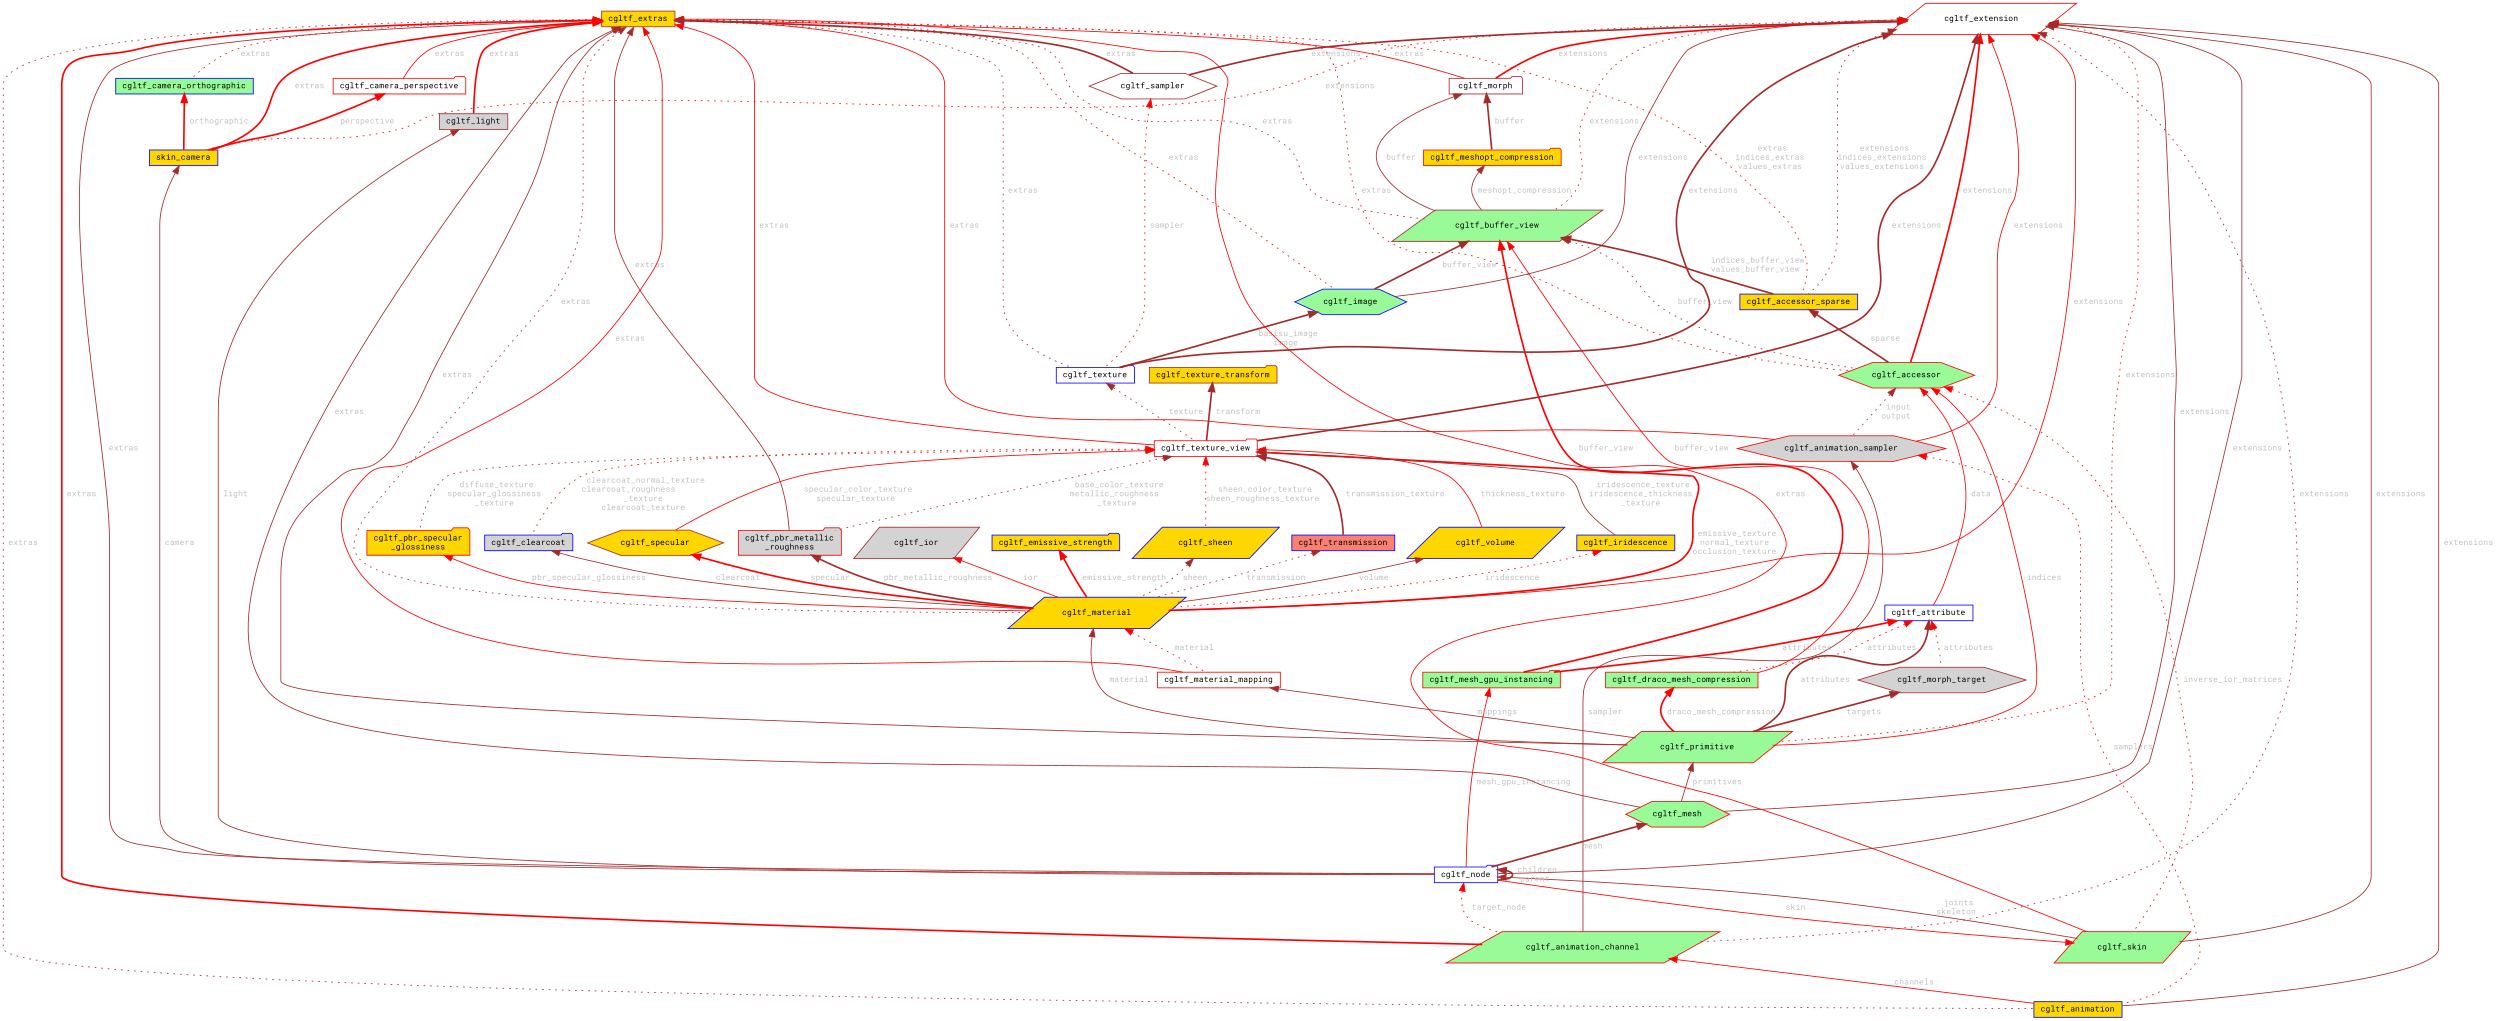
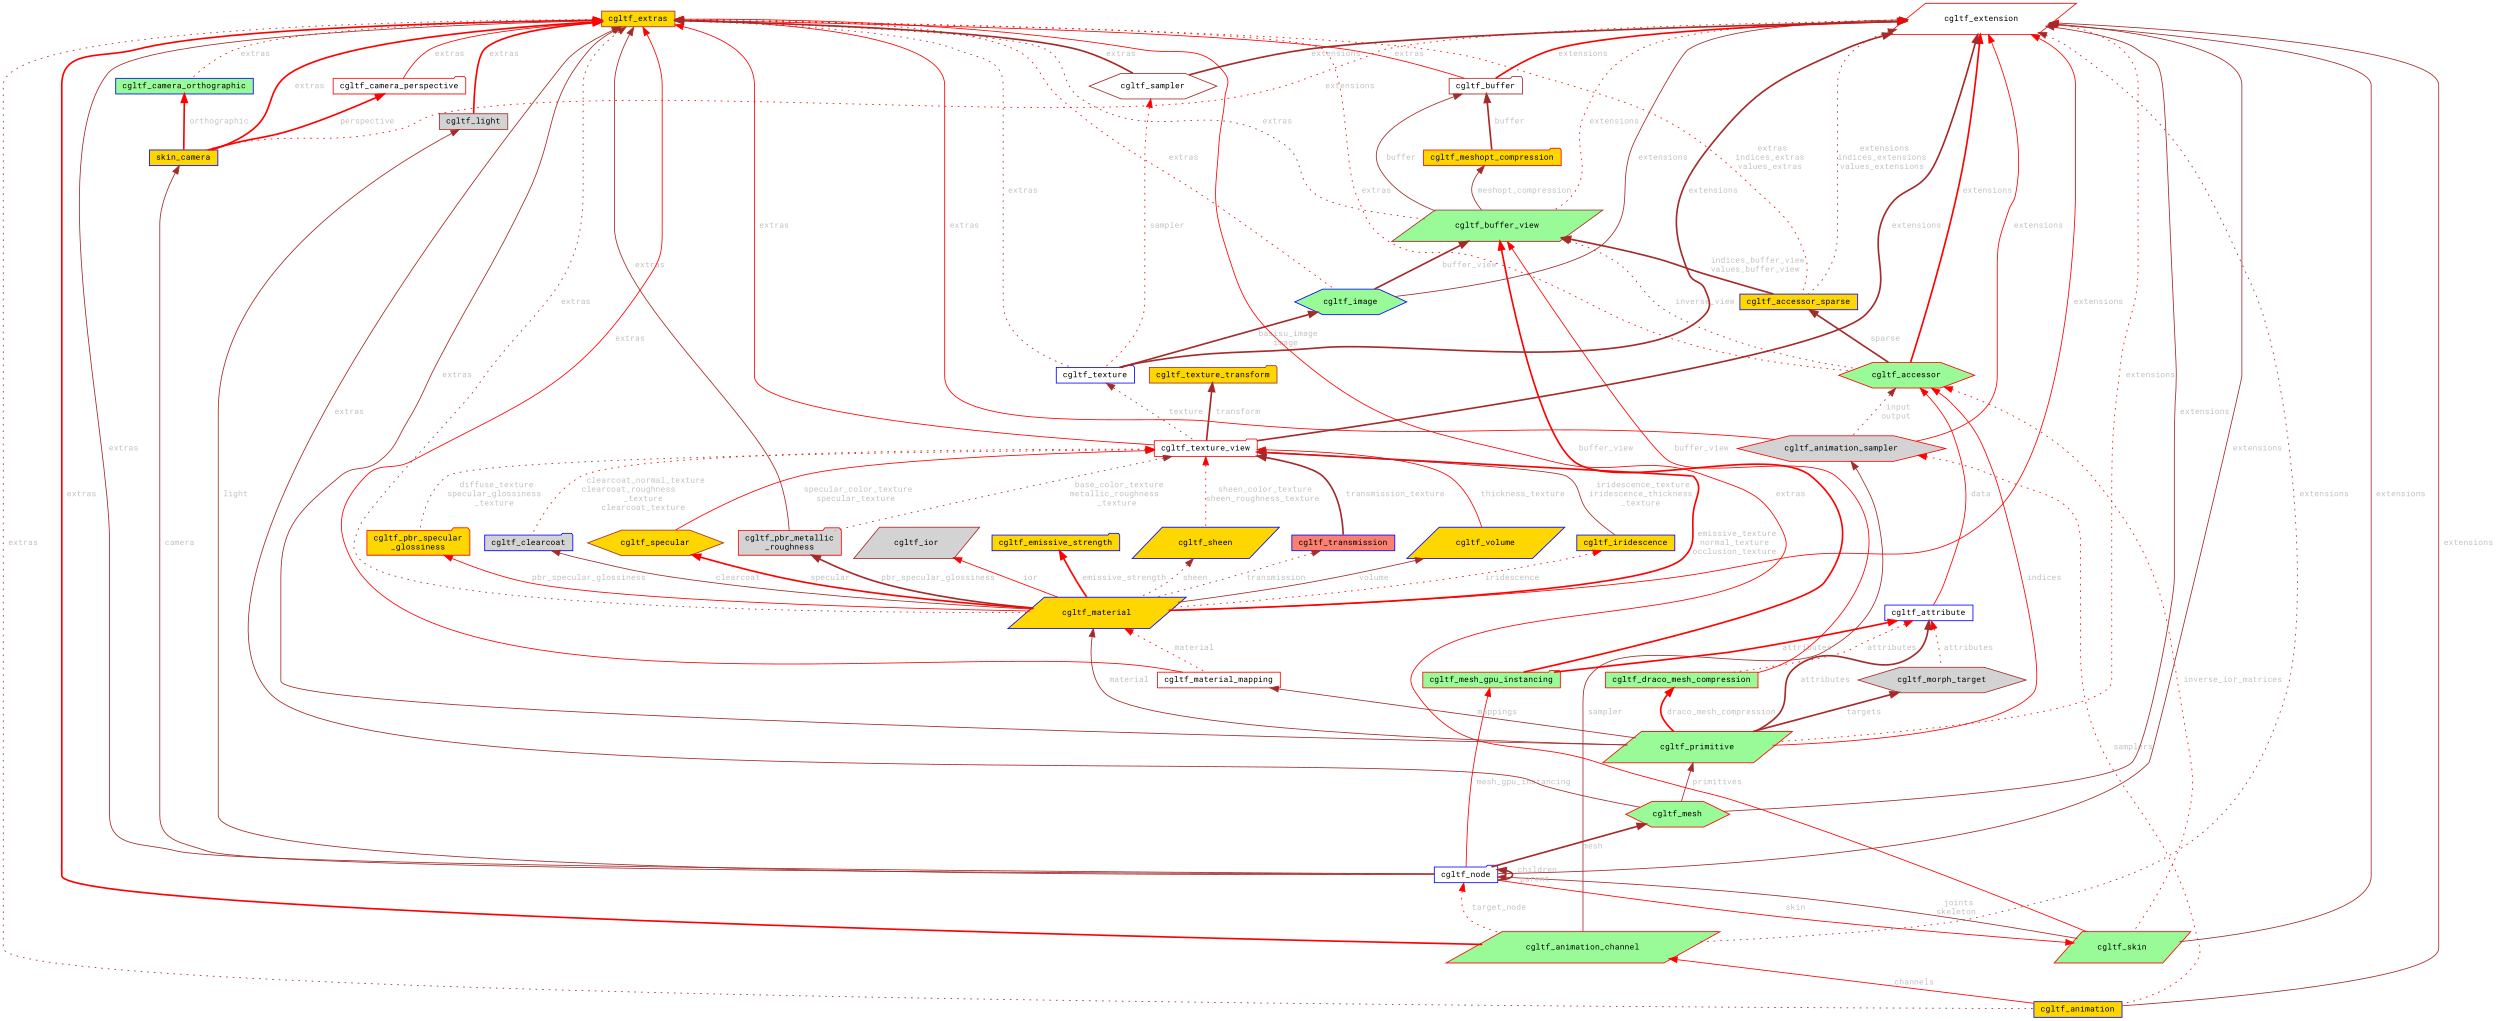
(1486, 86) -> (1486, 86)
(1703, 302) -> (1703, 302)
(936, 578) -> (936, 578)
